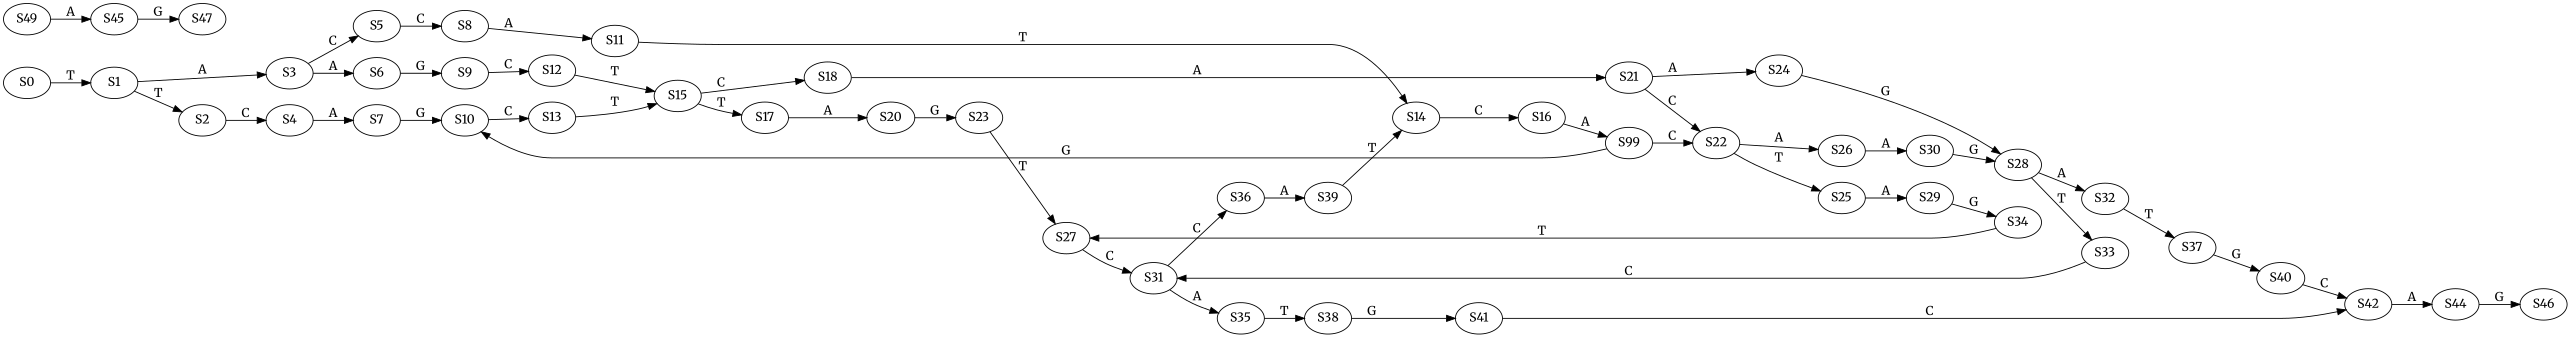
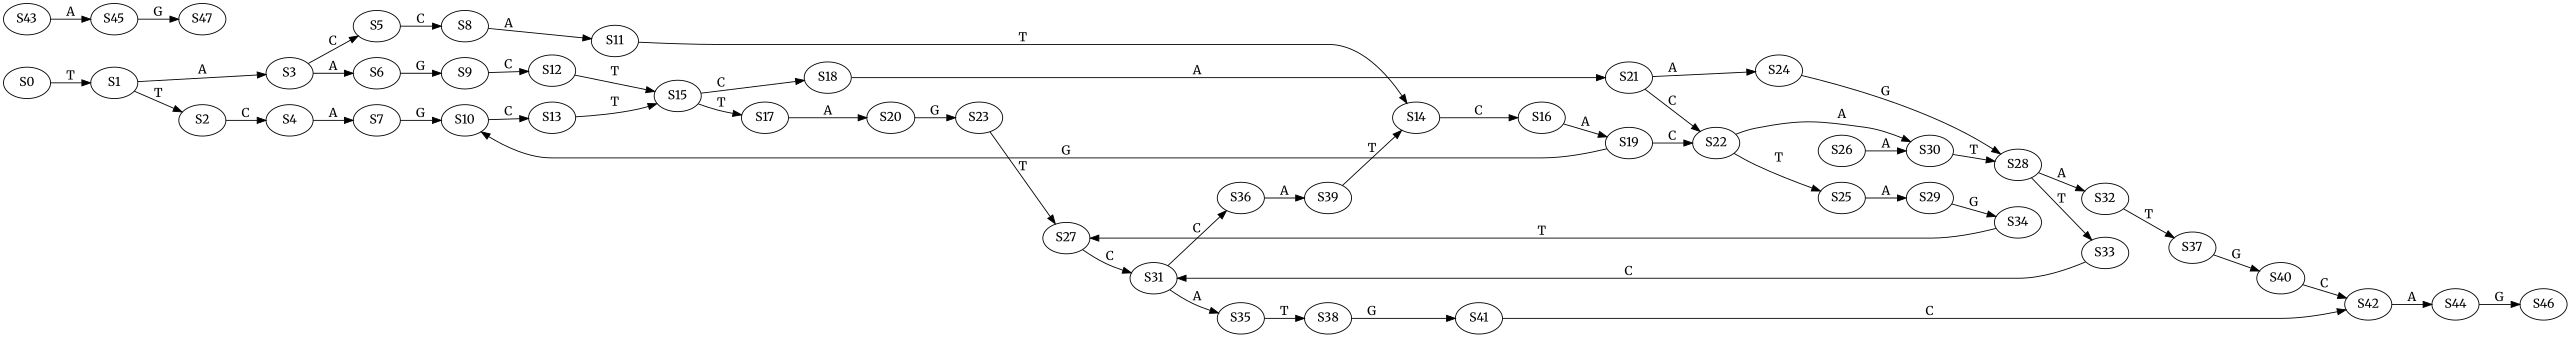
(27, 19) -> (27, 19)
(1629, 143) -> (1629, 143)
(1774, 147) -> (1819, 122)
(1974, 150) -> (1974, 150)
